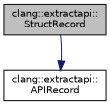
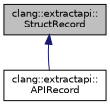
(62, 48) -> (48, 57)
